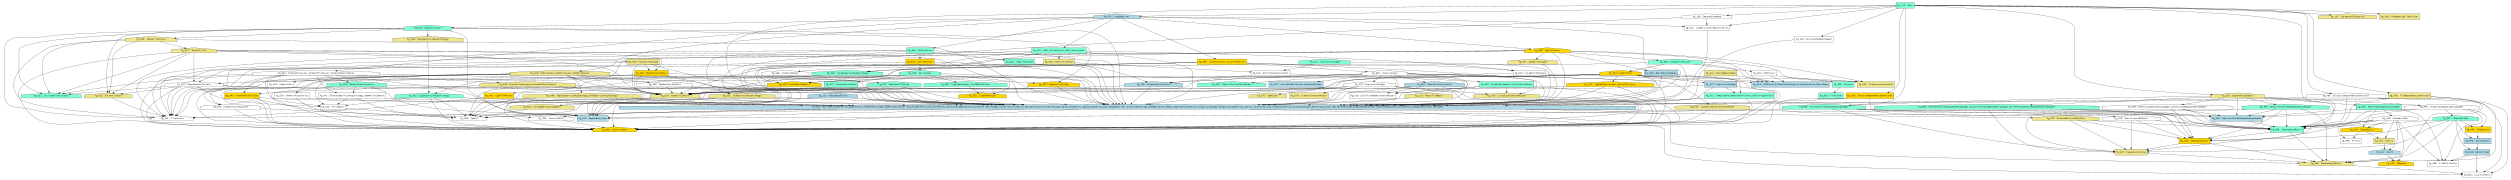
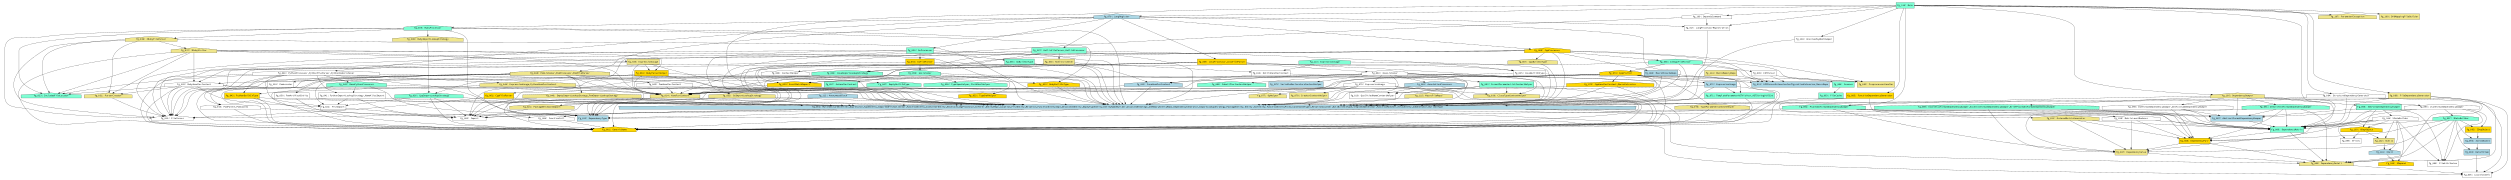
(233, 30) -> none
(974, 90) -> none
(2461, 158) -> (2450, 140)
